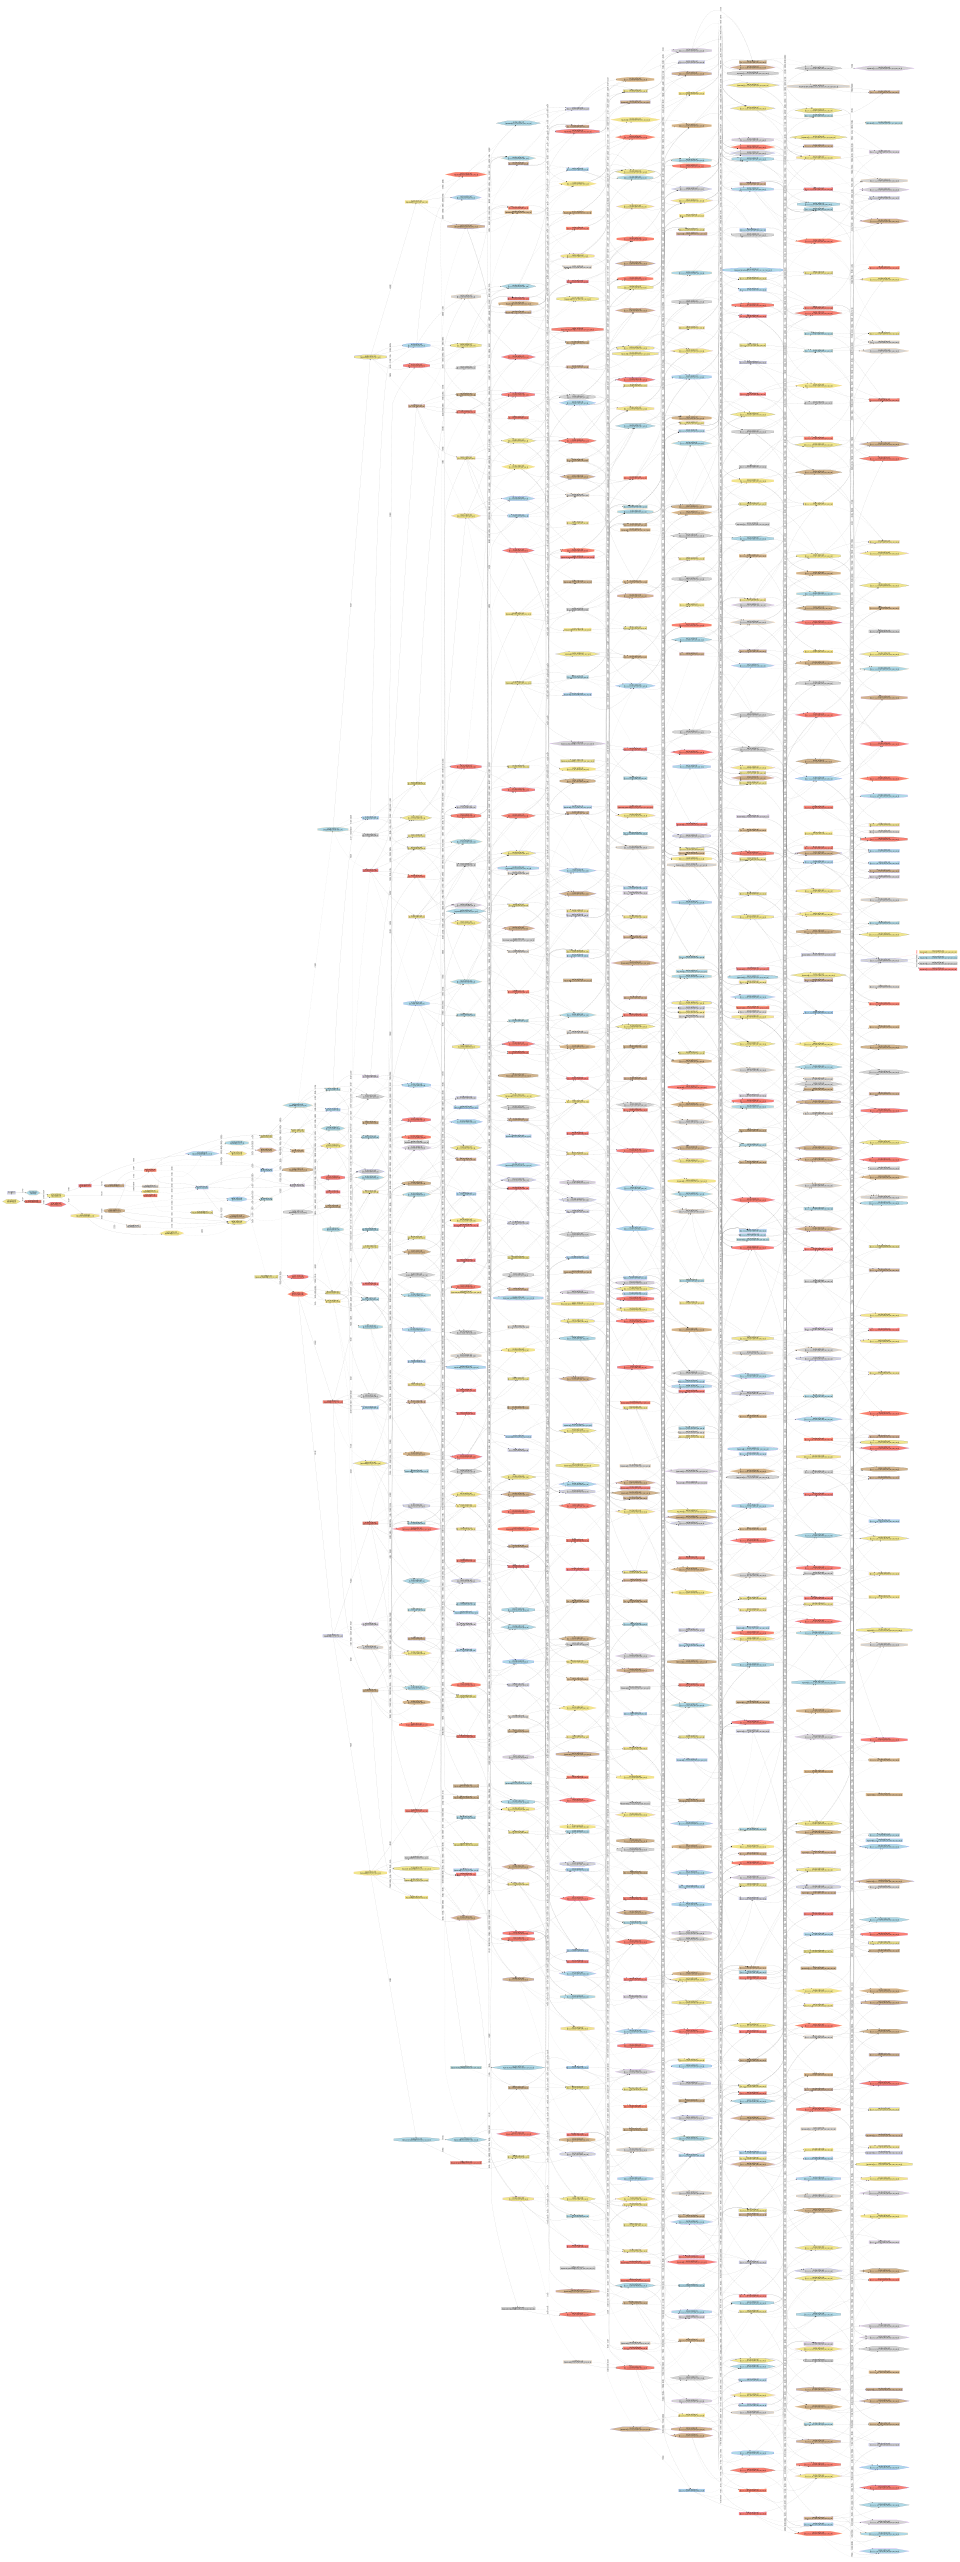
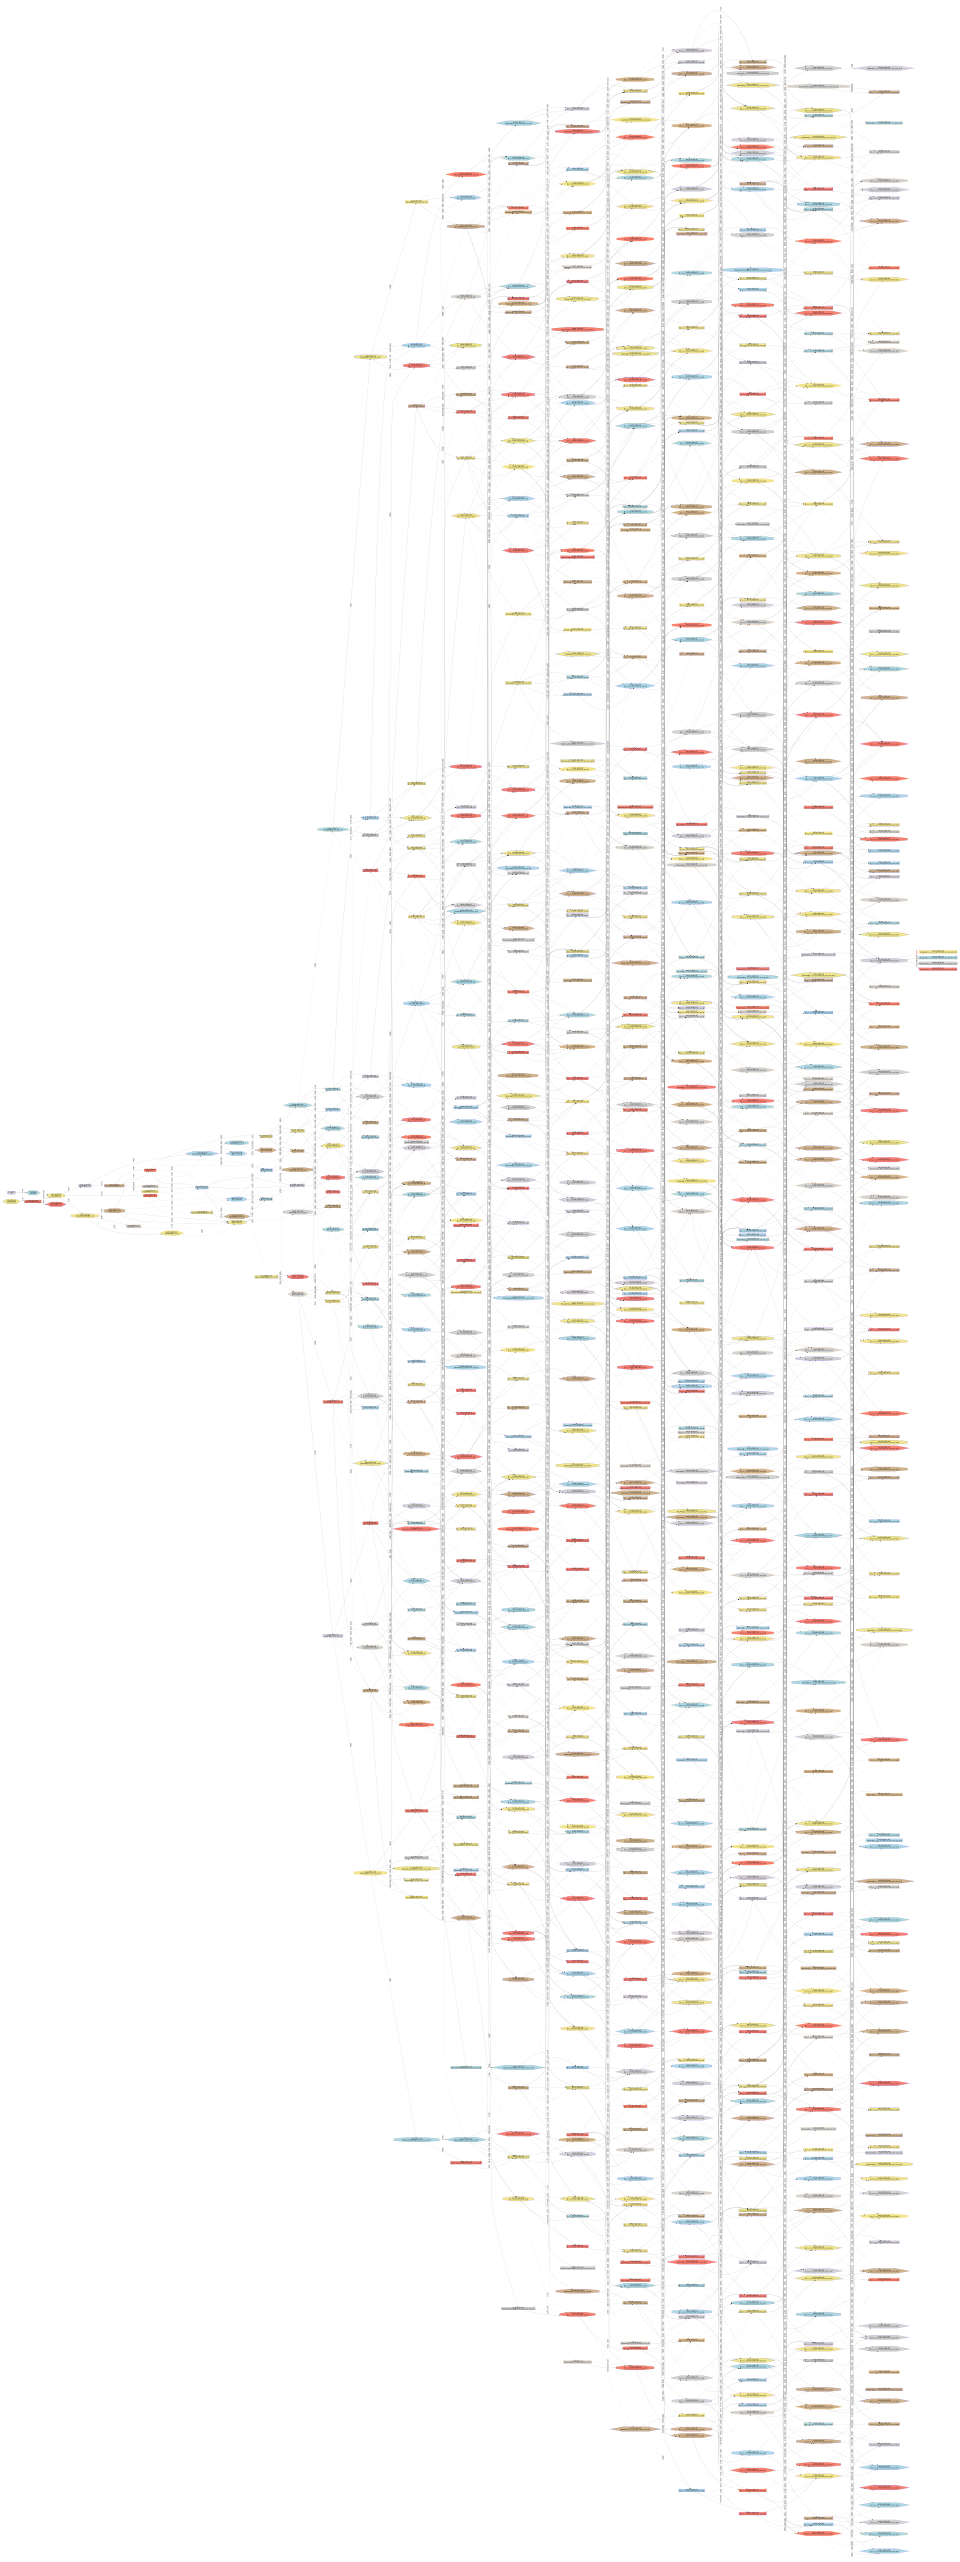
(237, 1154) -> (237, 1154)
(85, 1186) -> (85, 1186)
(298, 1294) -> (298, 1294)
